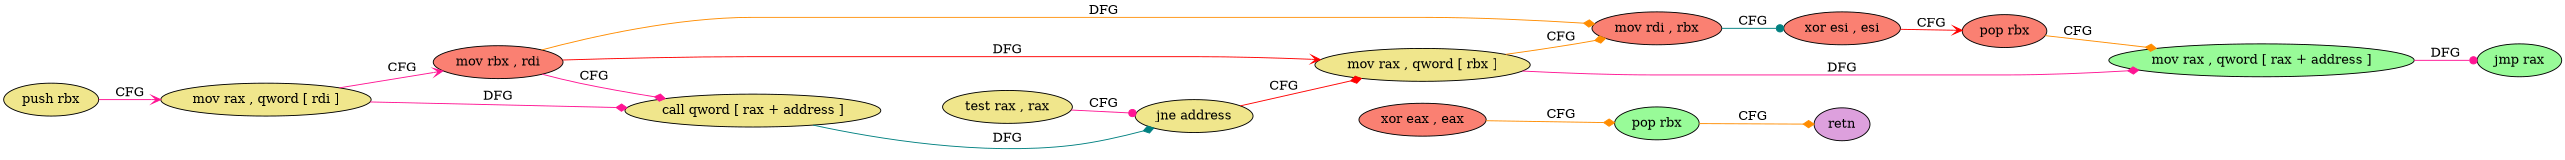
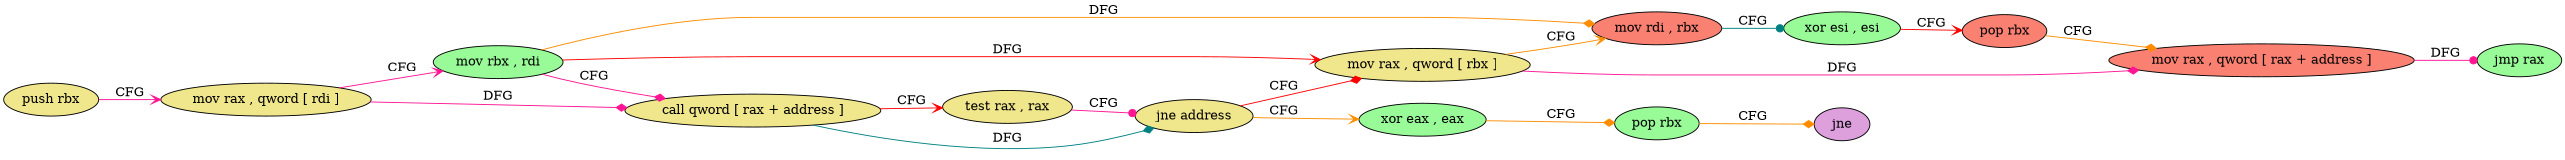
(1842, 28) -> (1842, 28)
(1551, 48) -> (1551, 48)
(2262, 60) -> (2262, 60)
(498, 62) -> (498, 62)
none -> (907, 108)
none -> (1301, 118)
(1423, 120) -> (1423, 120)
(1842, 124) -> (1842, 124)
